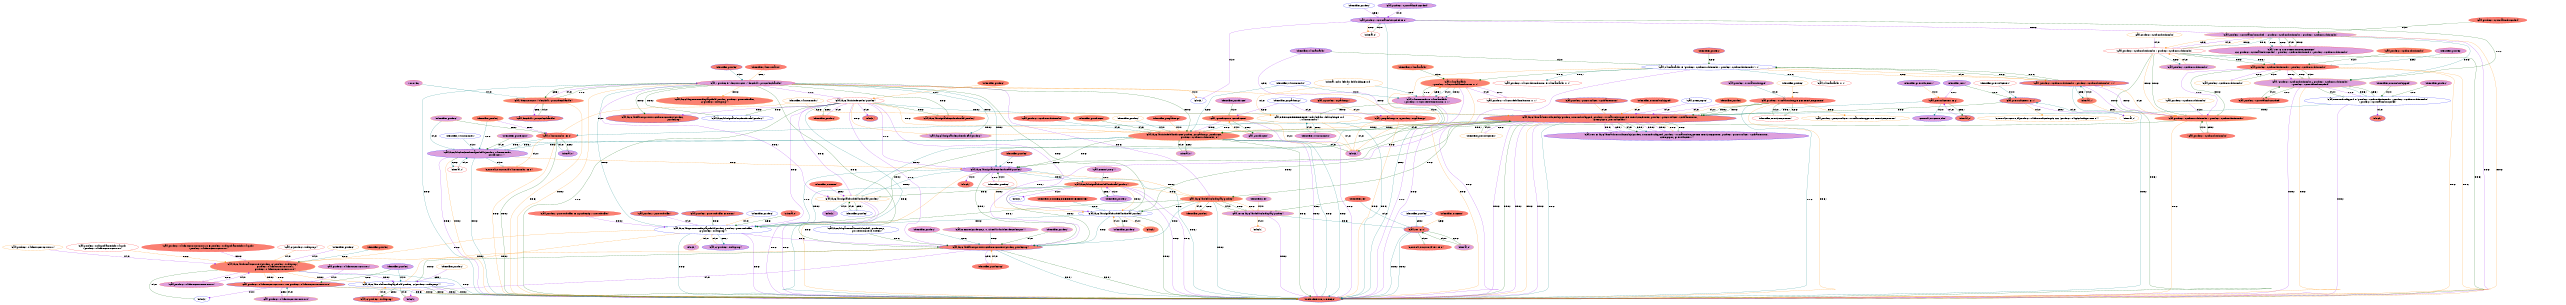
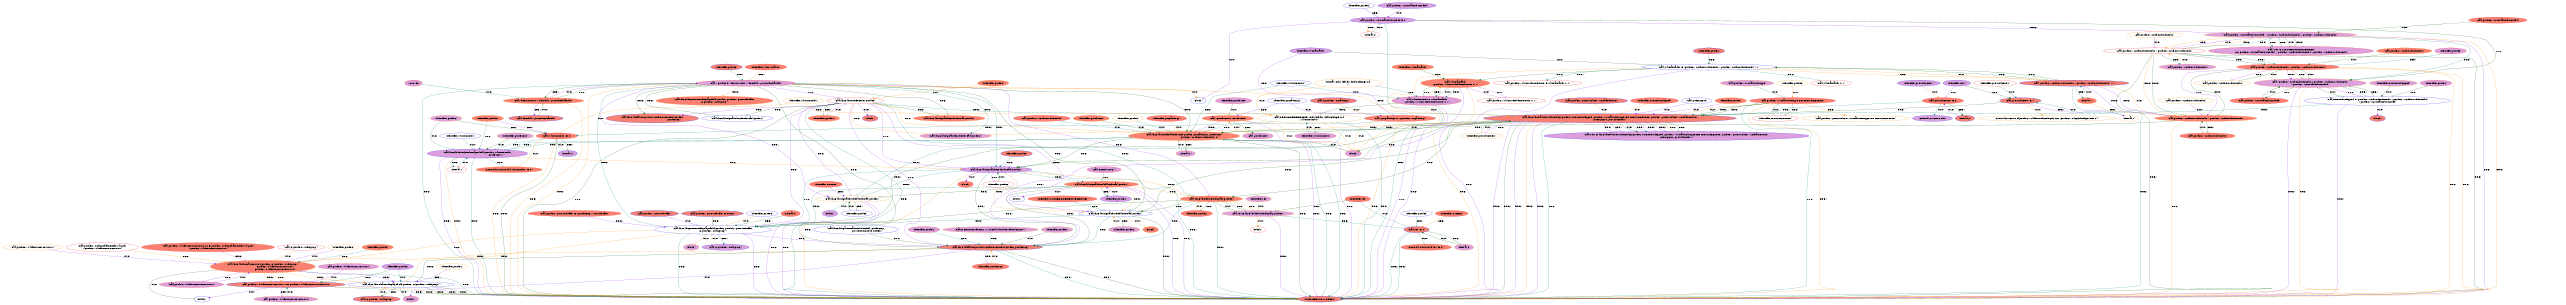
none -> (970, 144)
